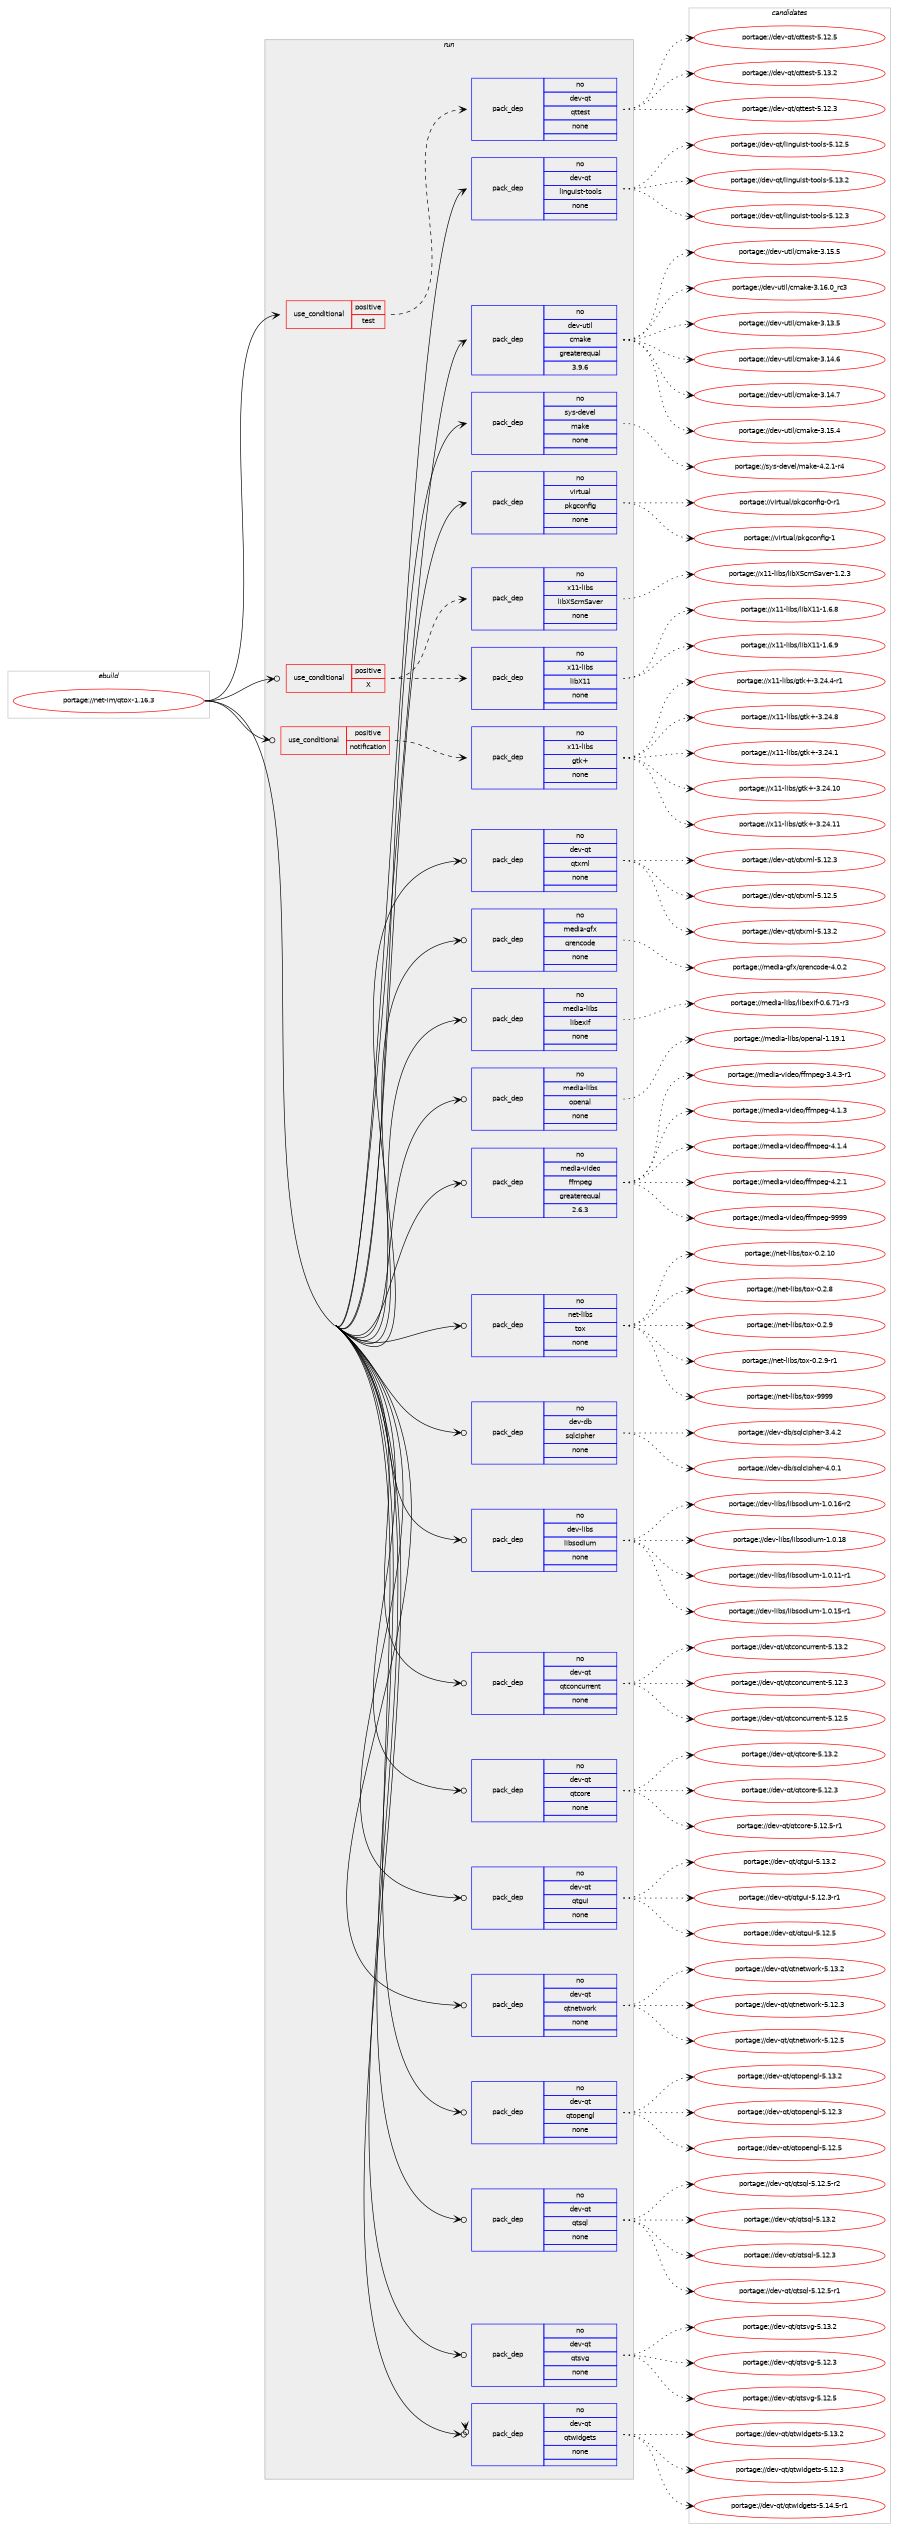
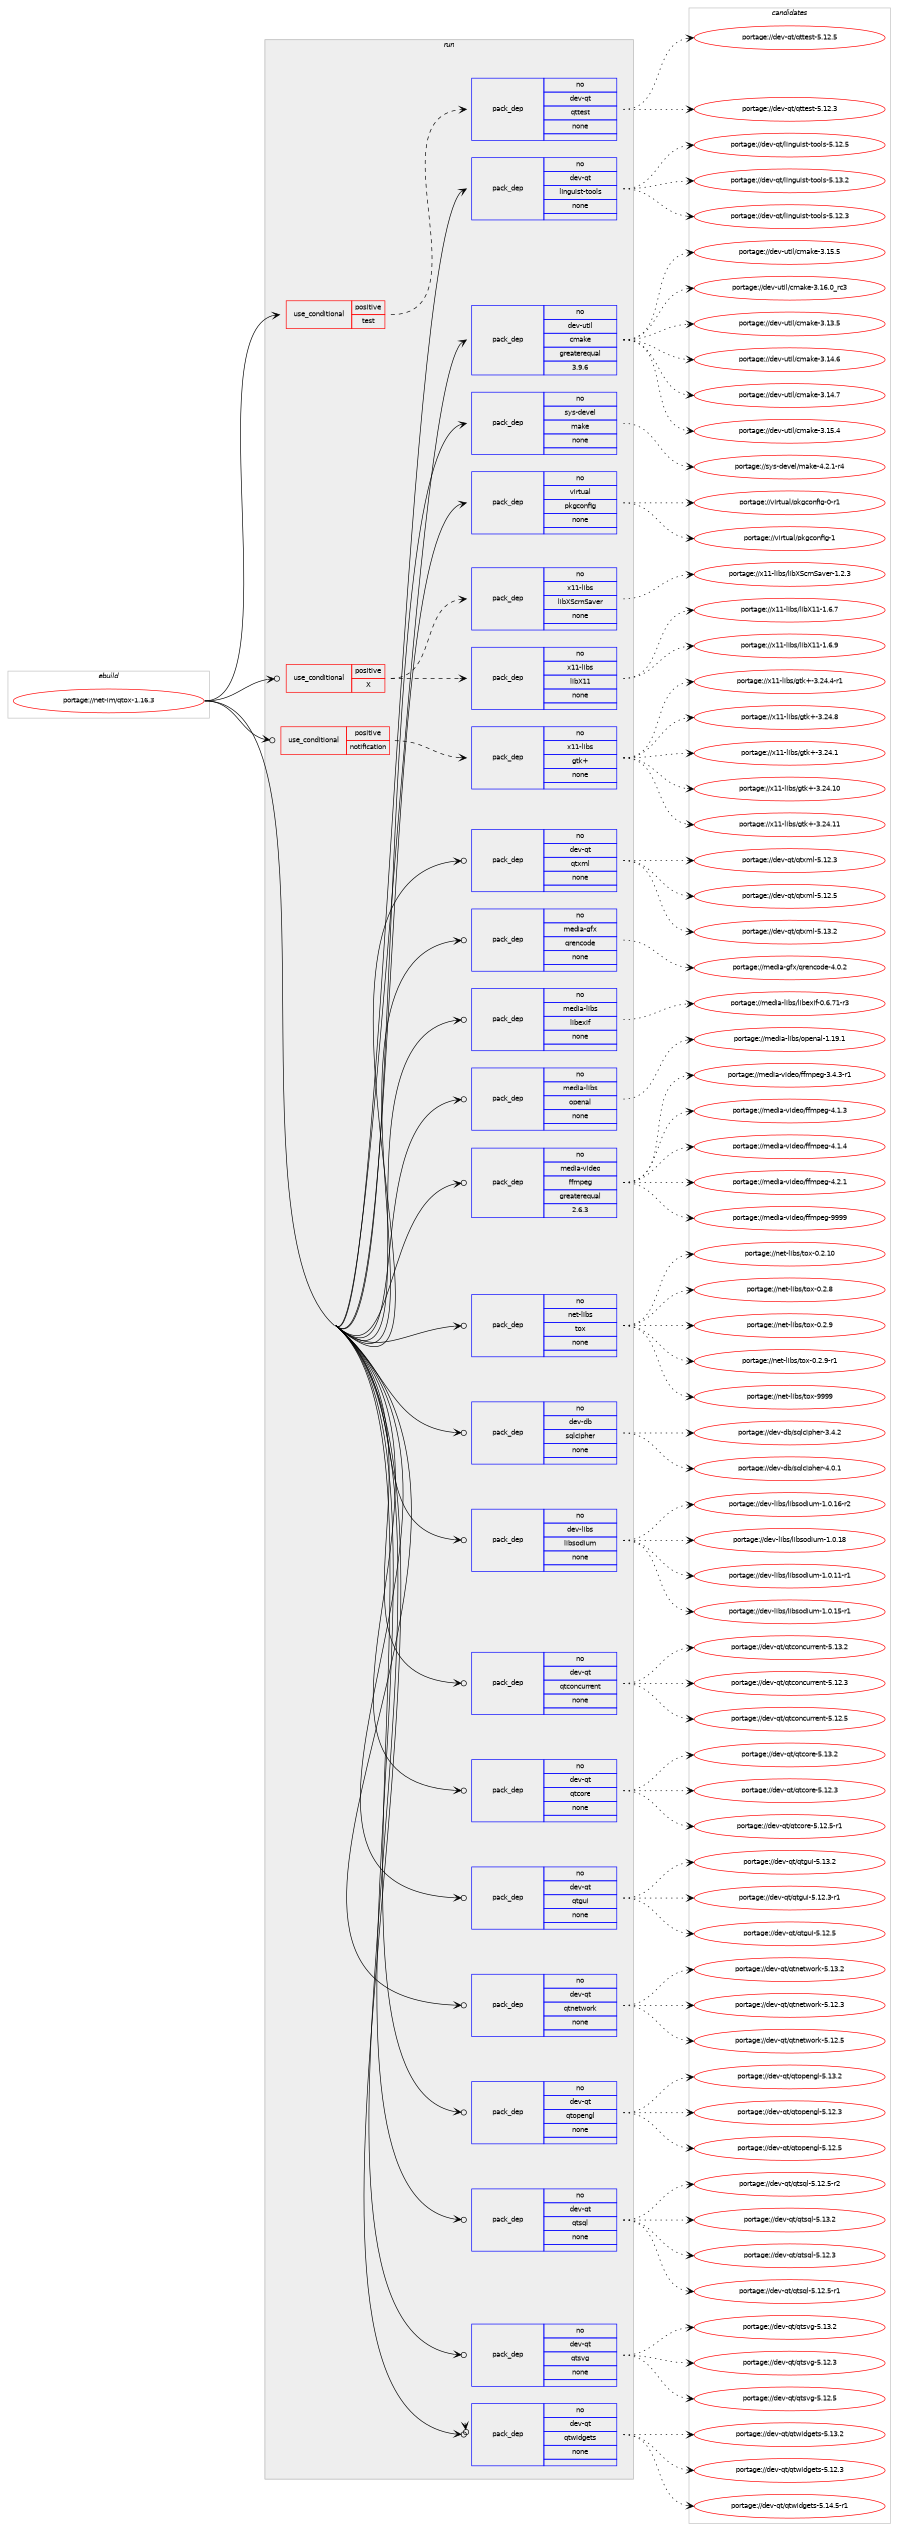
(790, 74) -> none
(790, 610) -> (790, 610)
